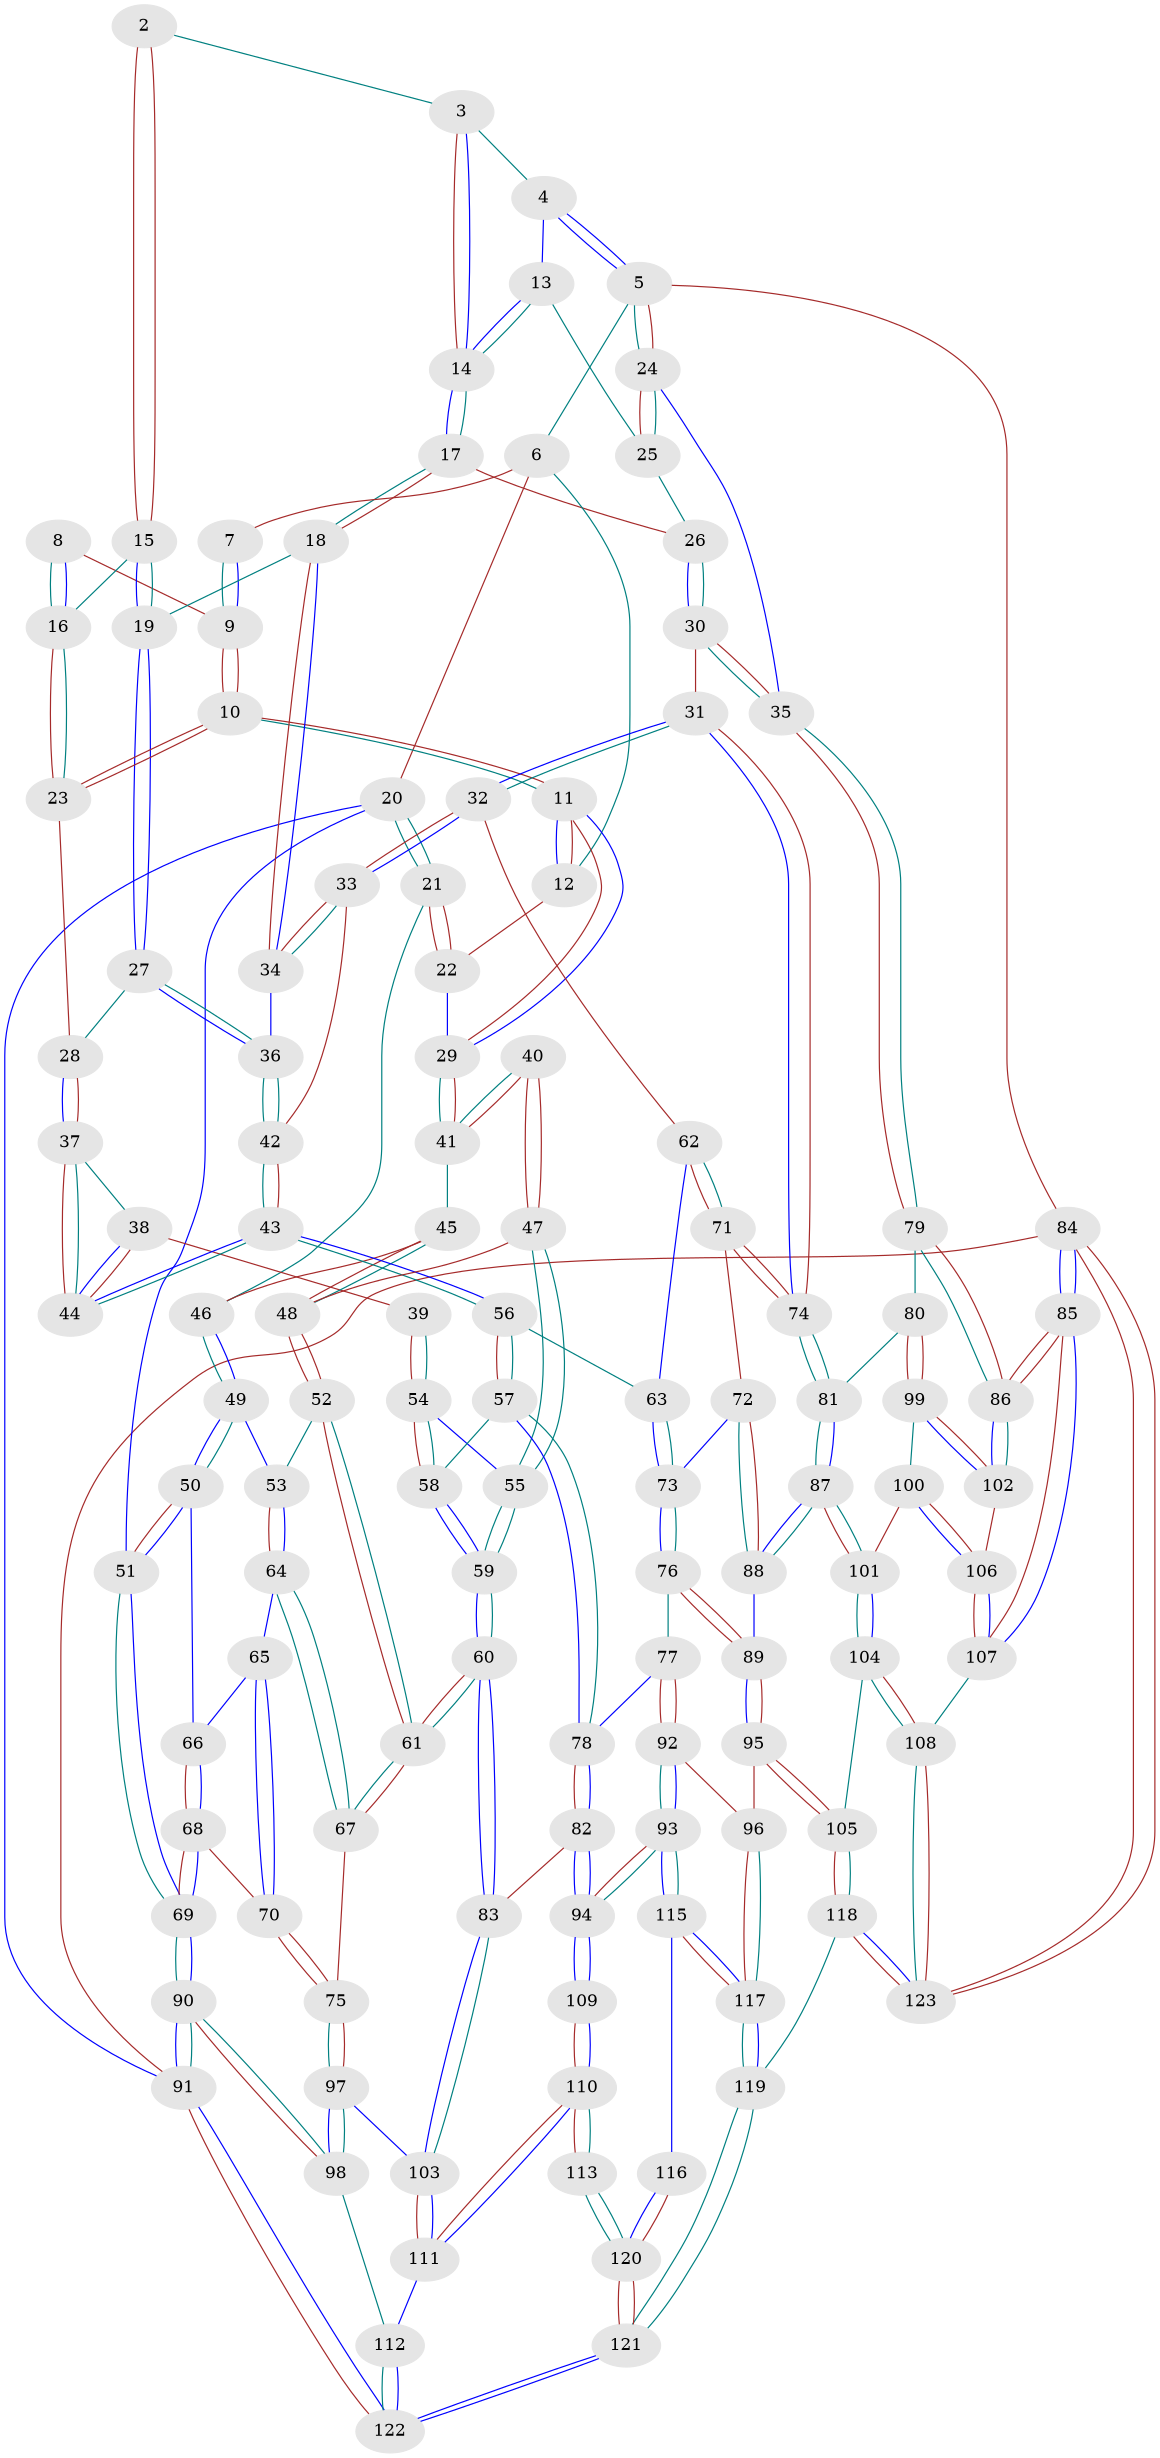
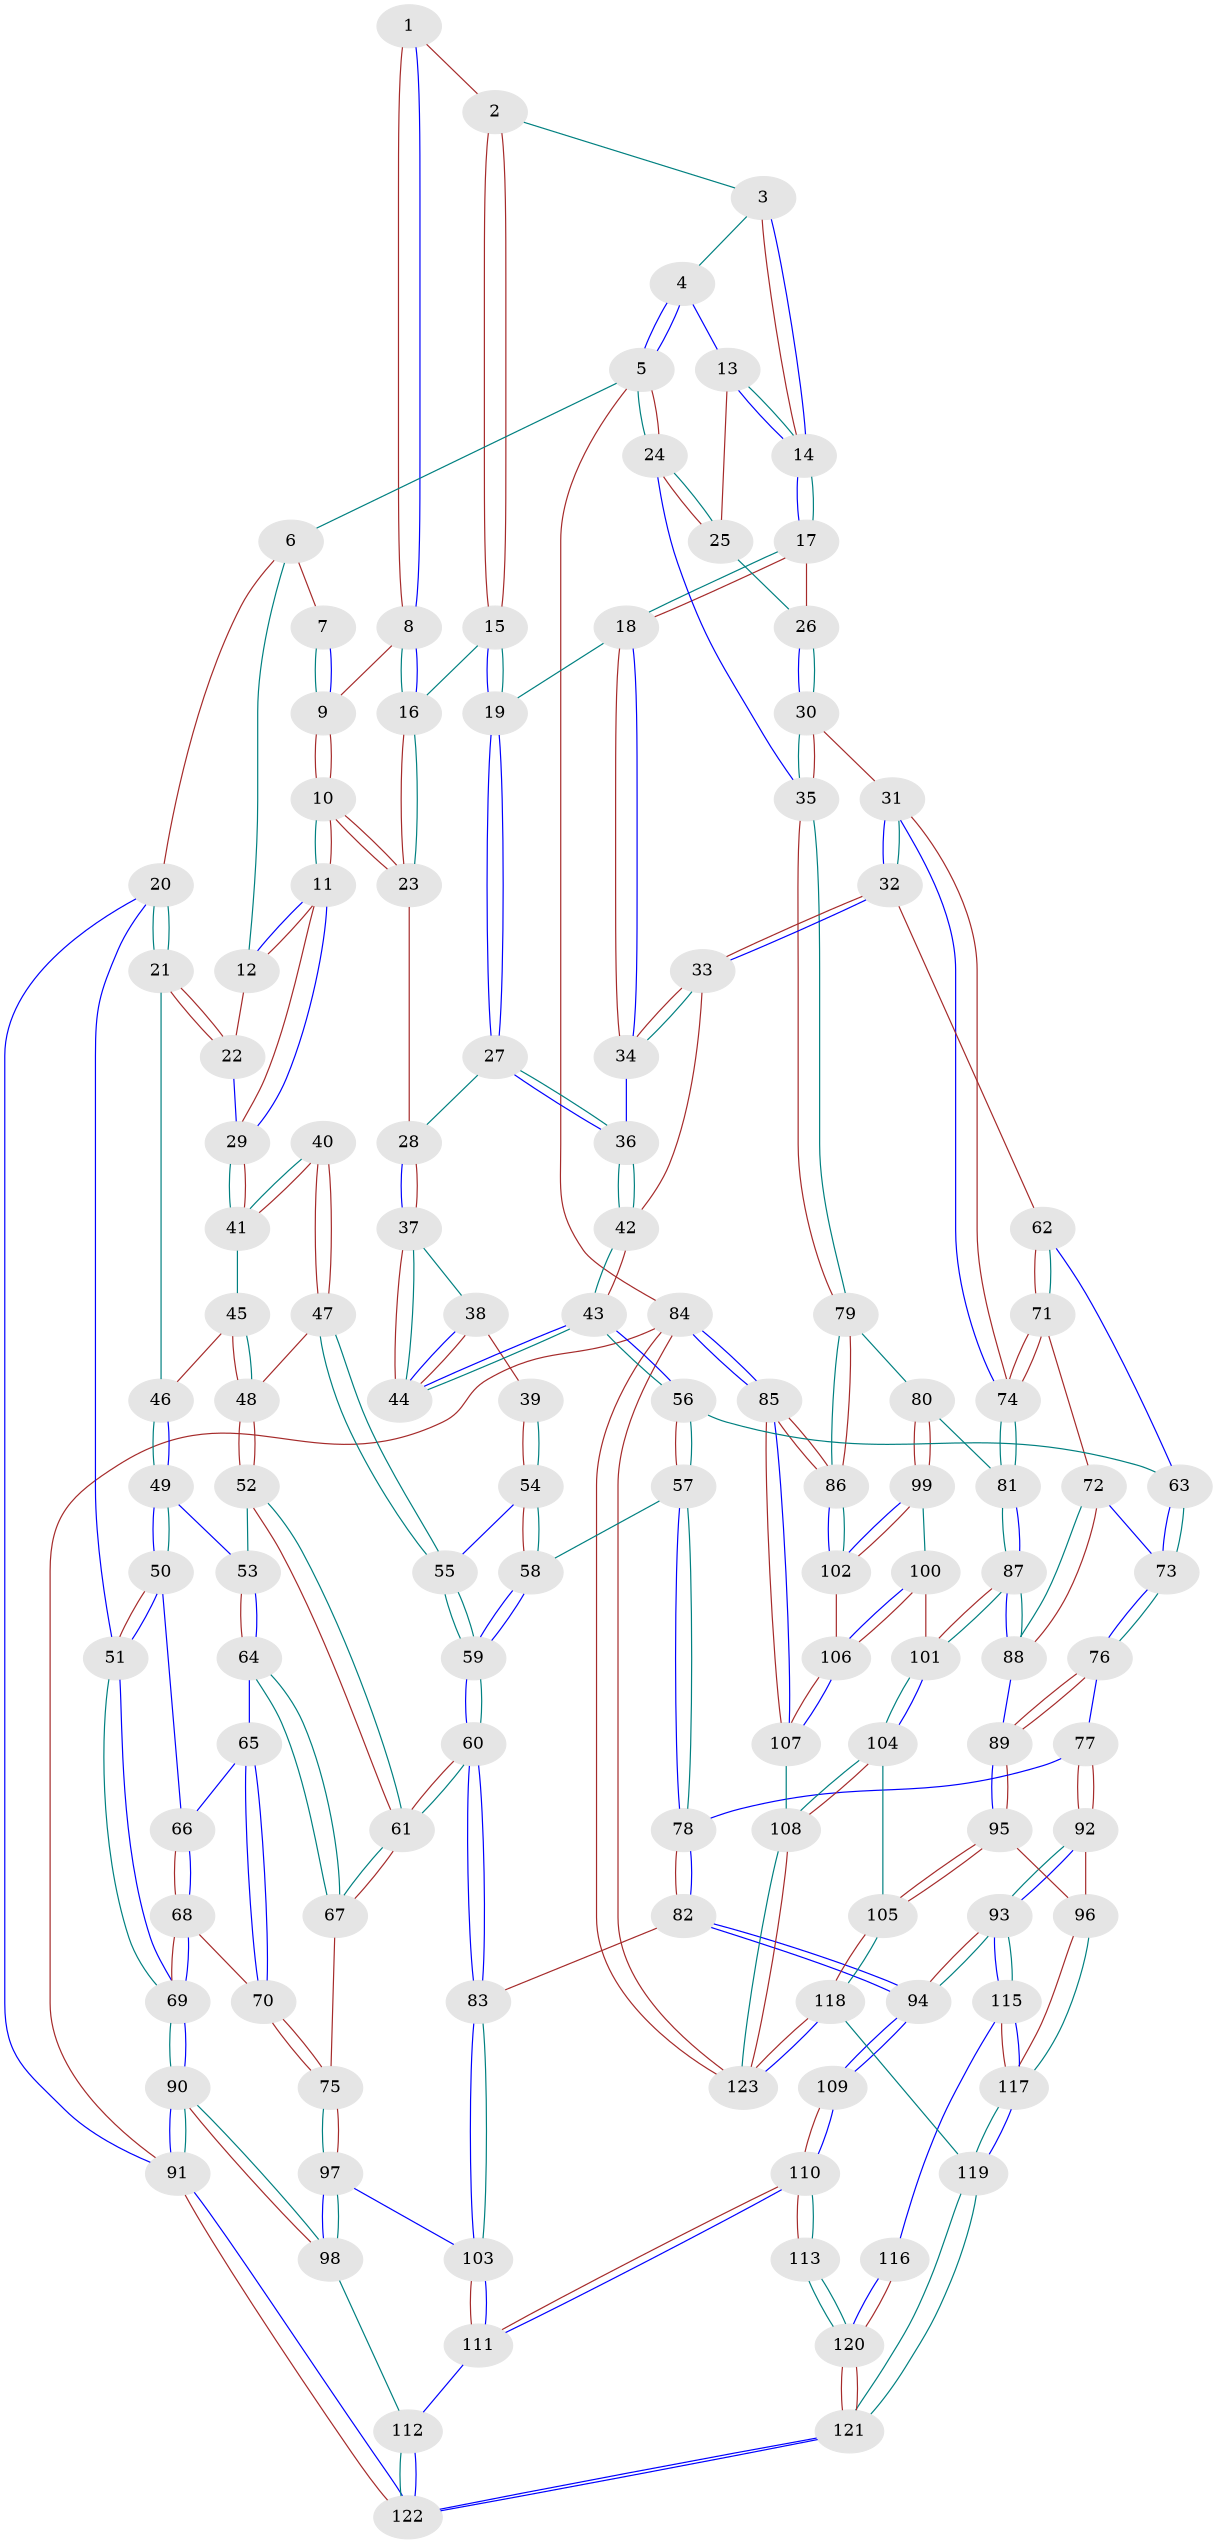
none -> (409, 26)
(594, 374) -> (724, 456)
(668, 1616) -> (1093, 1701)
